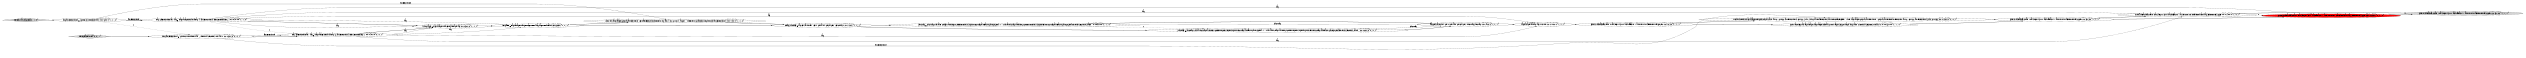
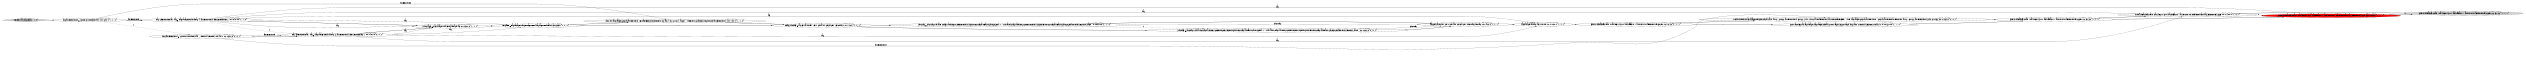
(90, 36) -> none
